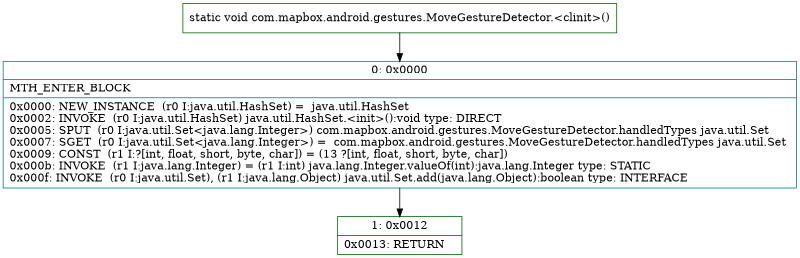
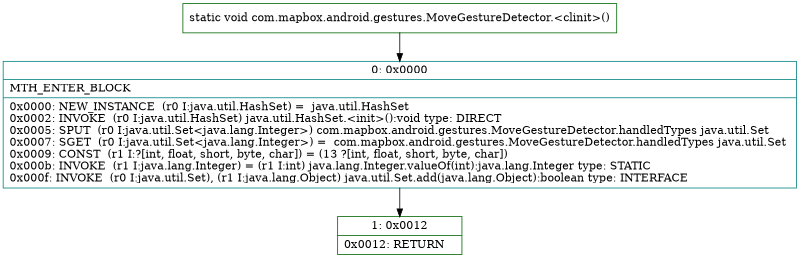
(400, 245) -> (400, 245)
